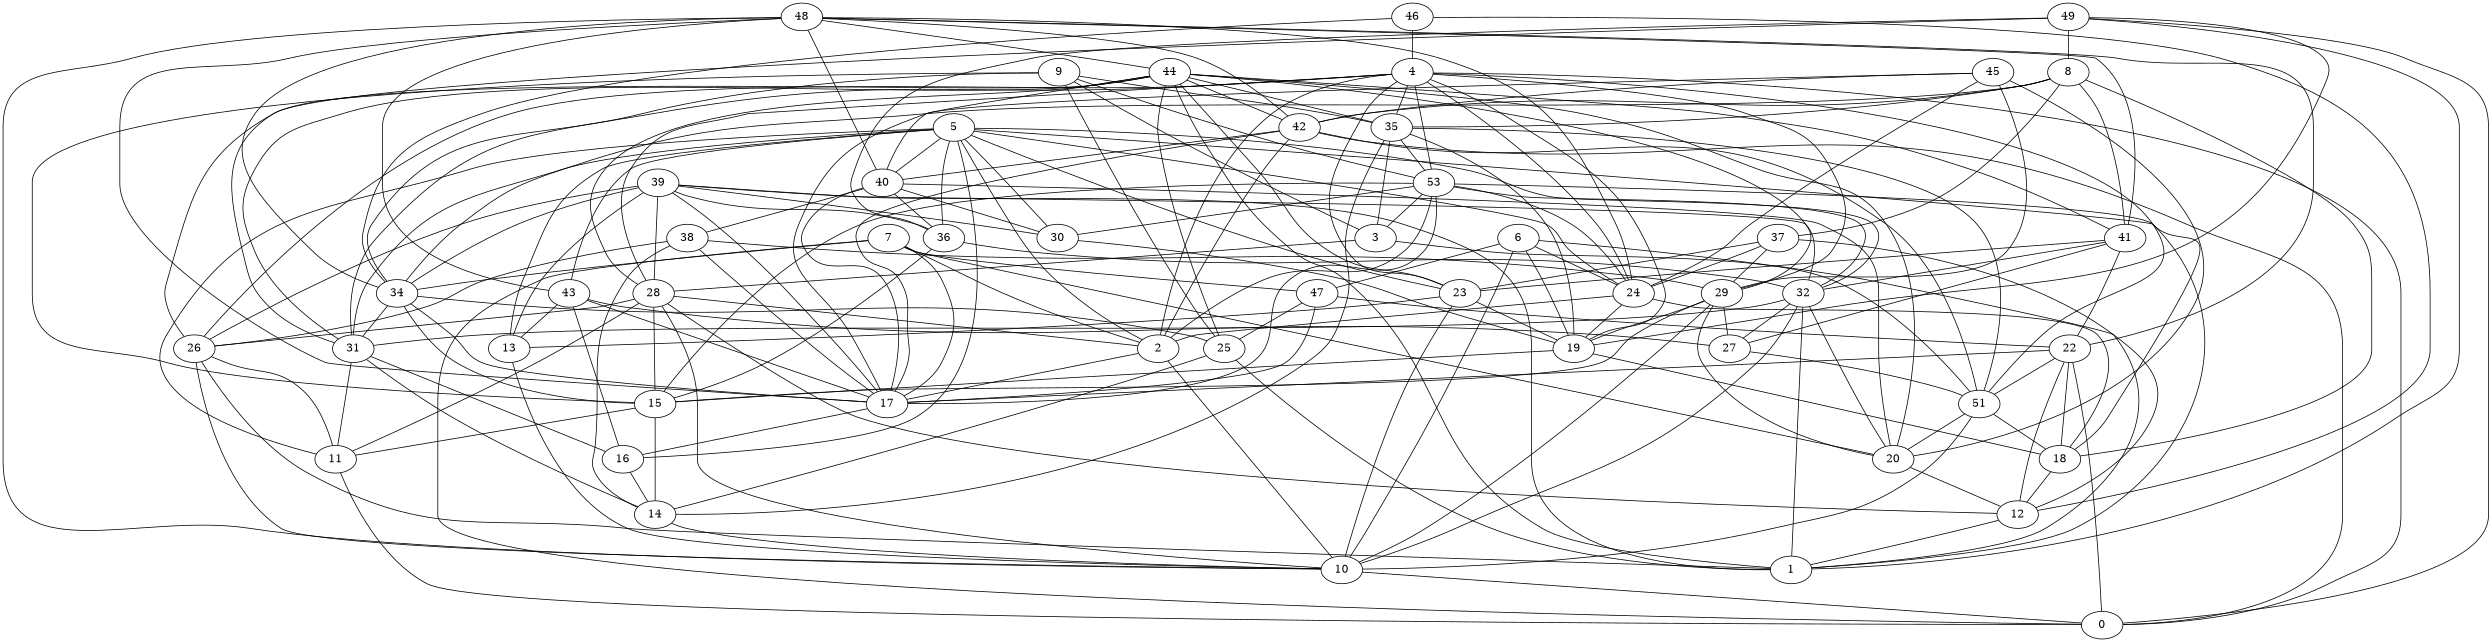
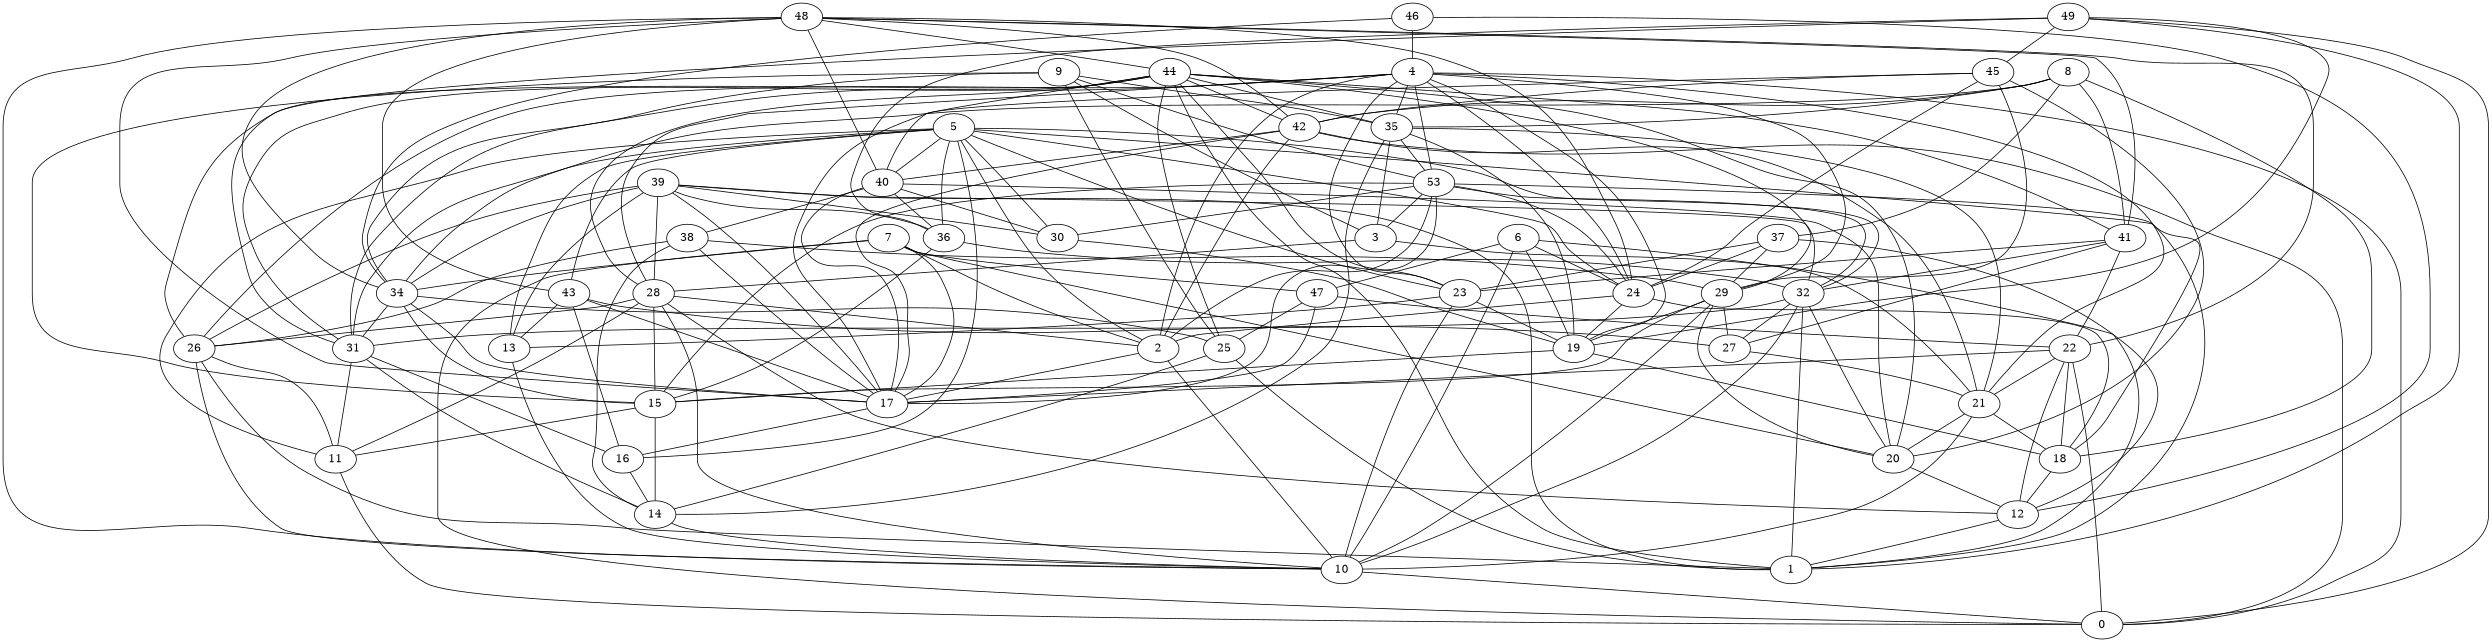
(2068, 45) -> (2031, 45)
(1979, 404) -> (1979, 404)
